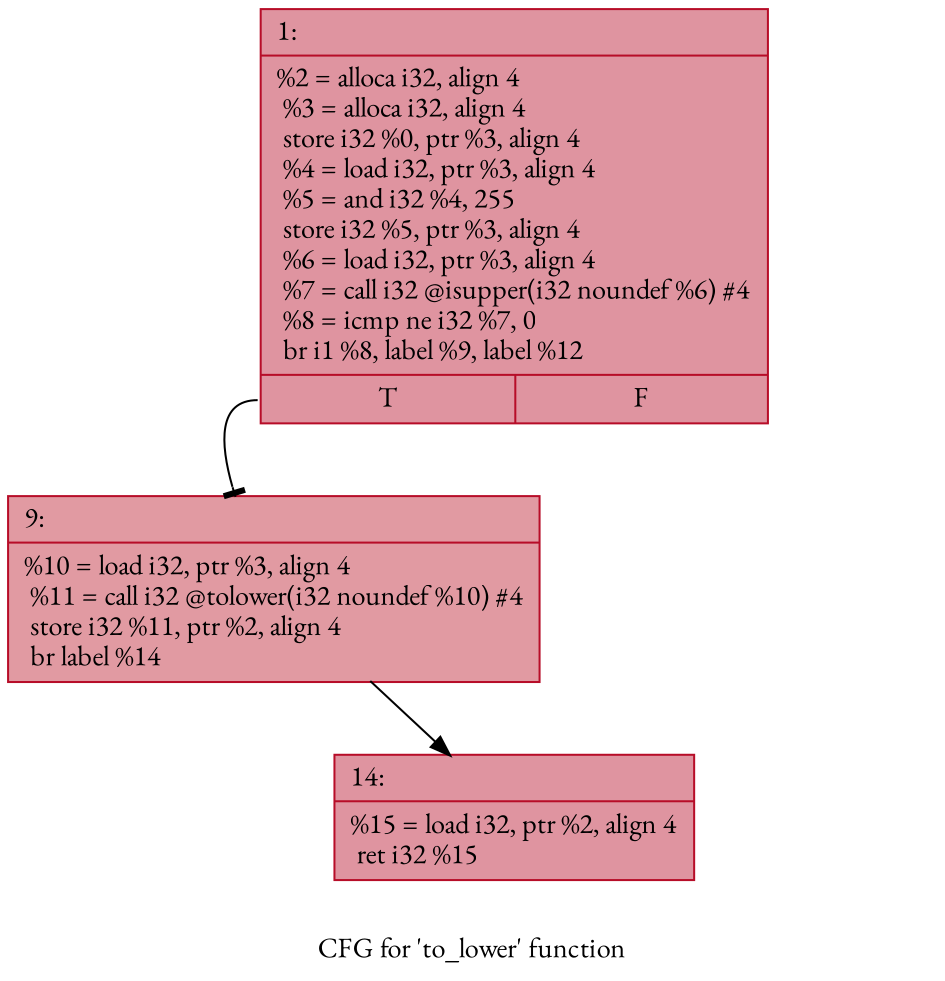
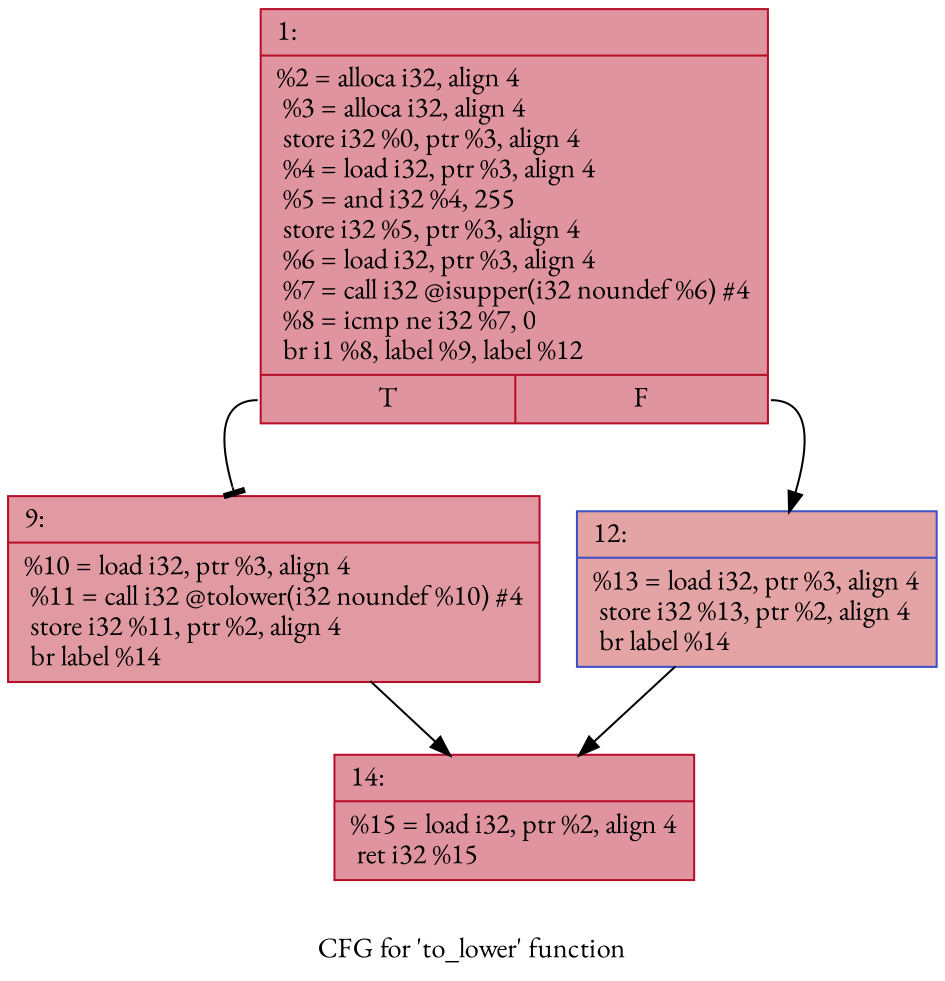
none -> (757, 589)
